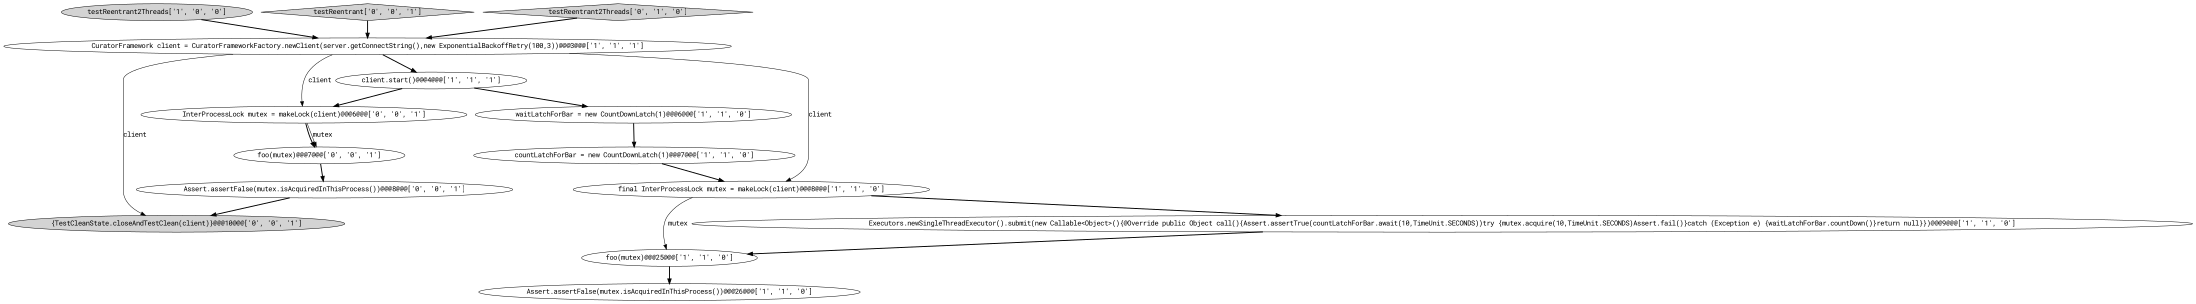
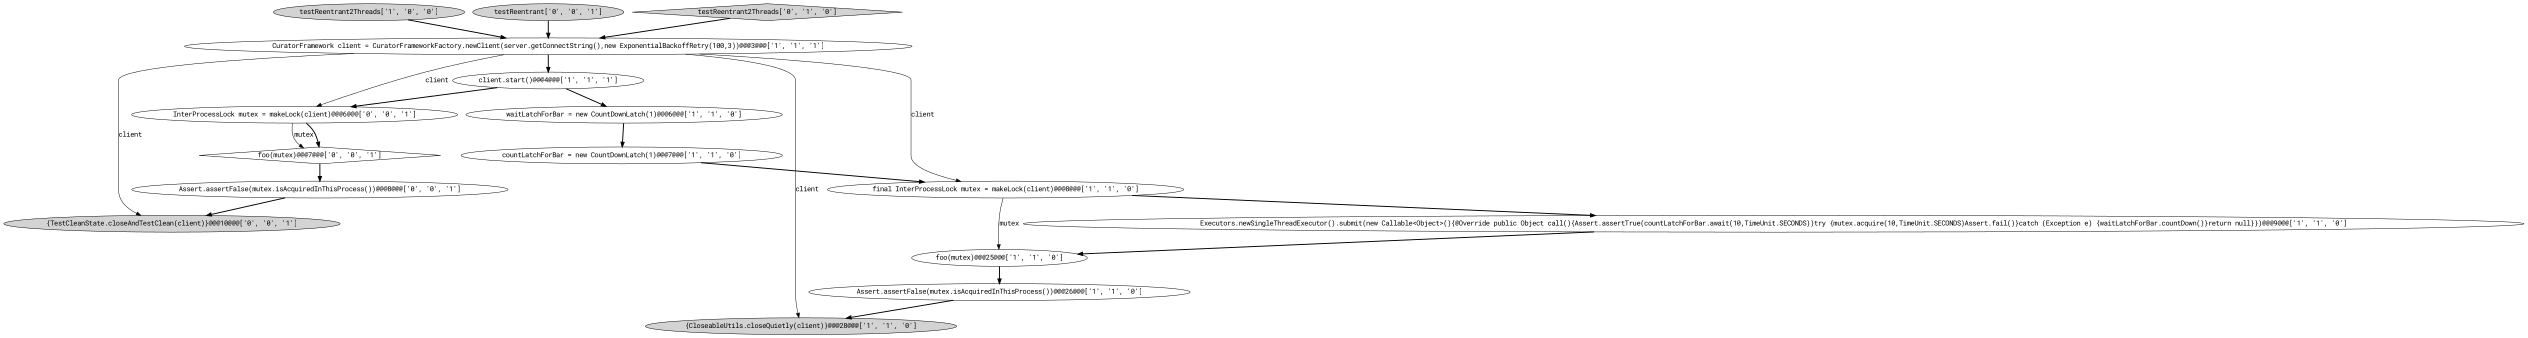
(368, 12) -> (548, 12)
(319, 155) -> (320, 155)
none -> (801, 326)
